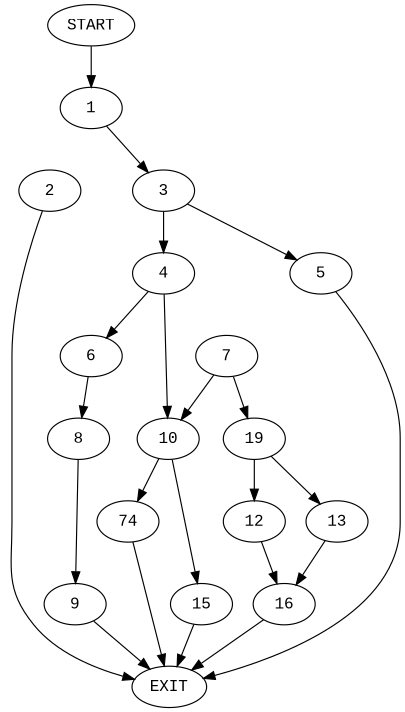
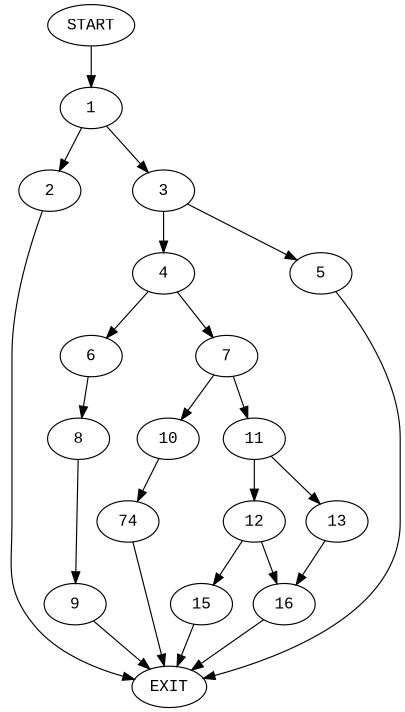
none -> (73, 144)
(166, 350) -> (192, 310)
(254, 439) -> (254, 439)
(184, 516) -> (231, 558)
